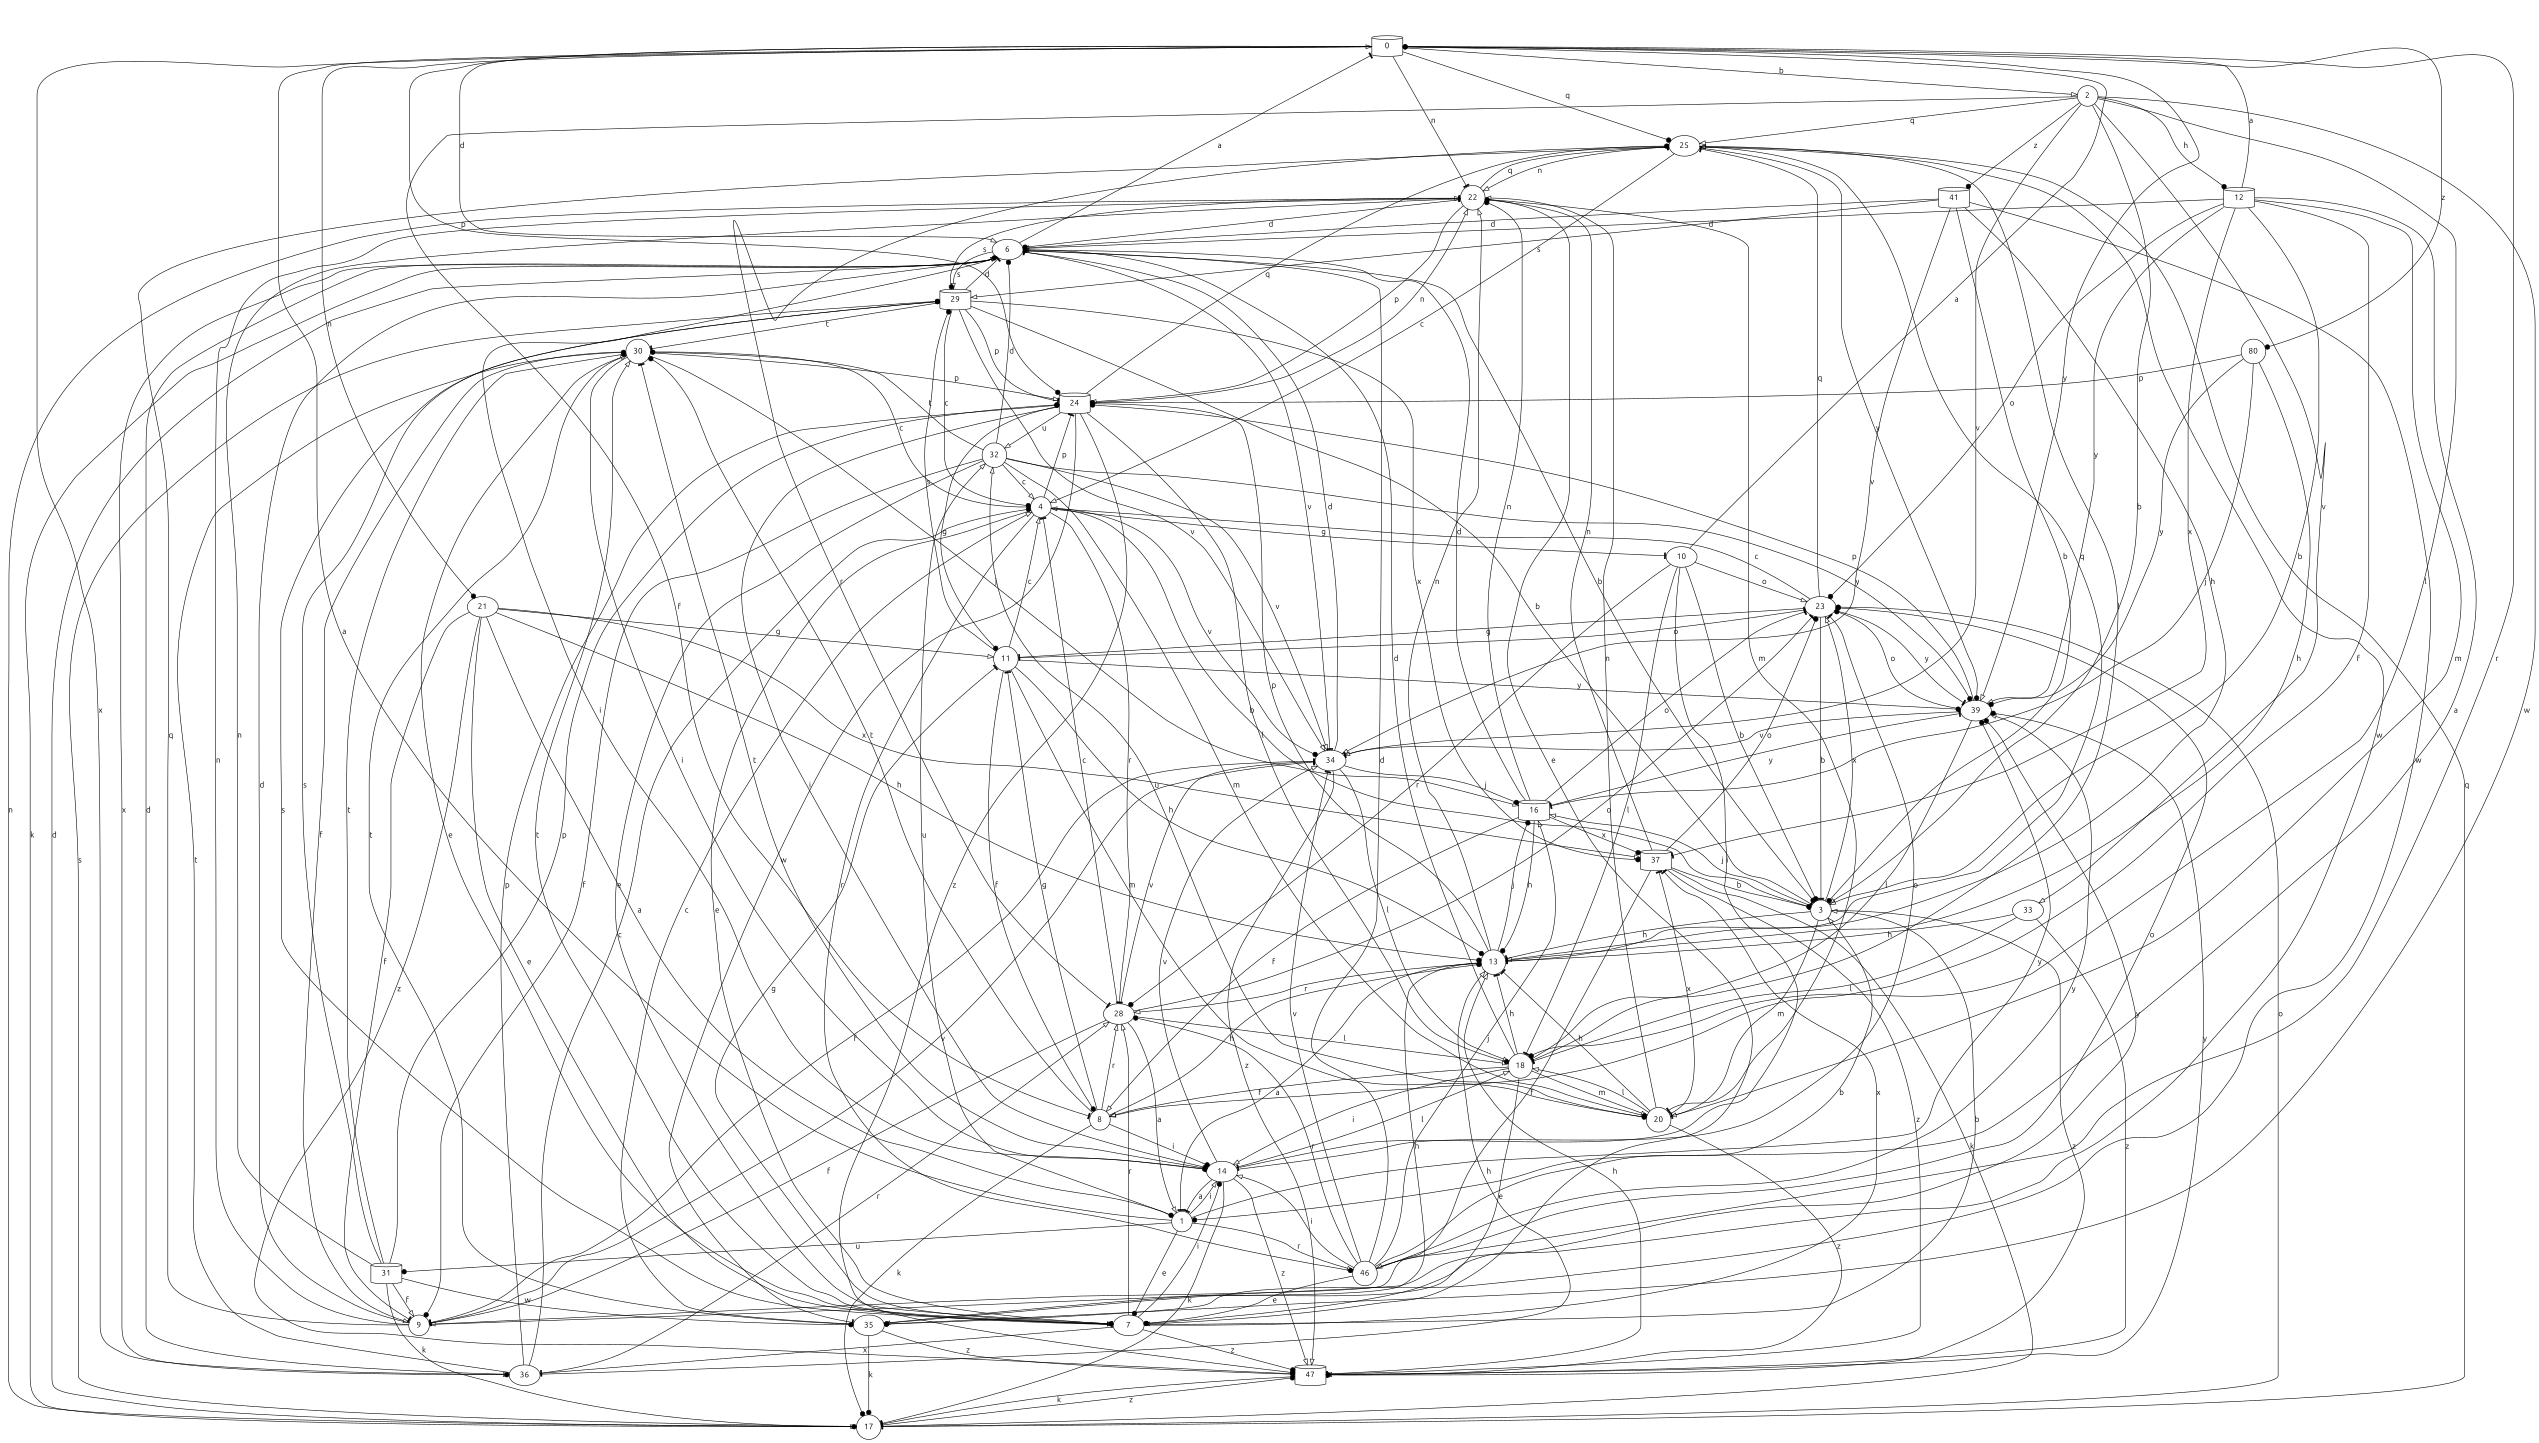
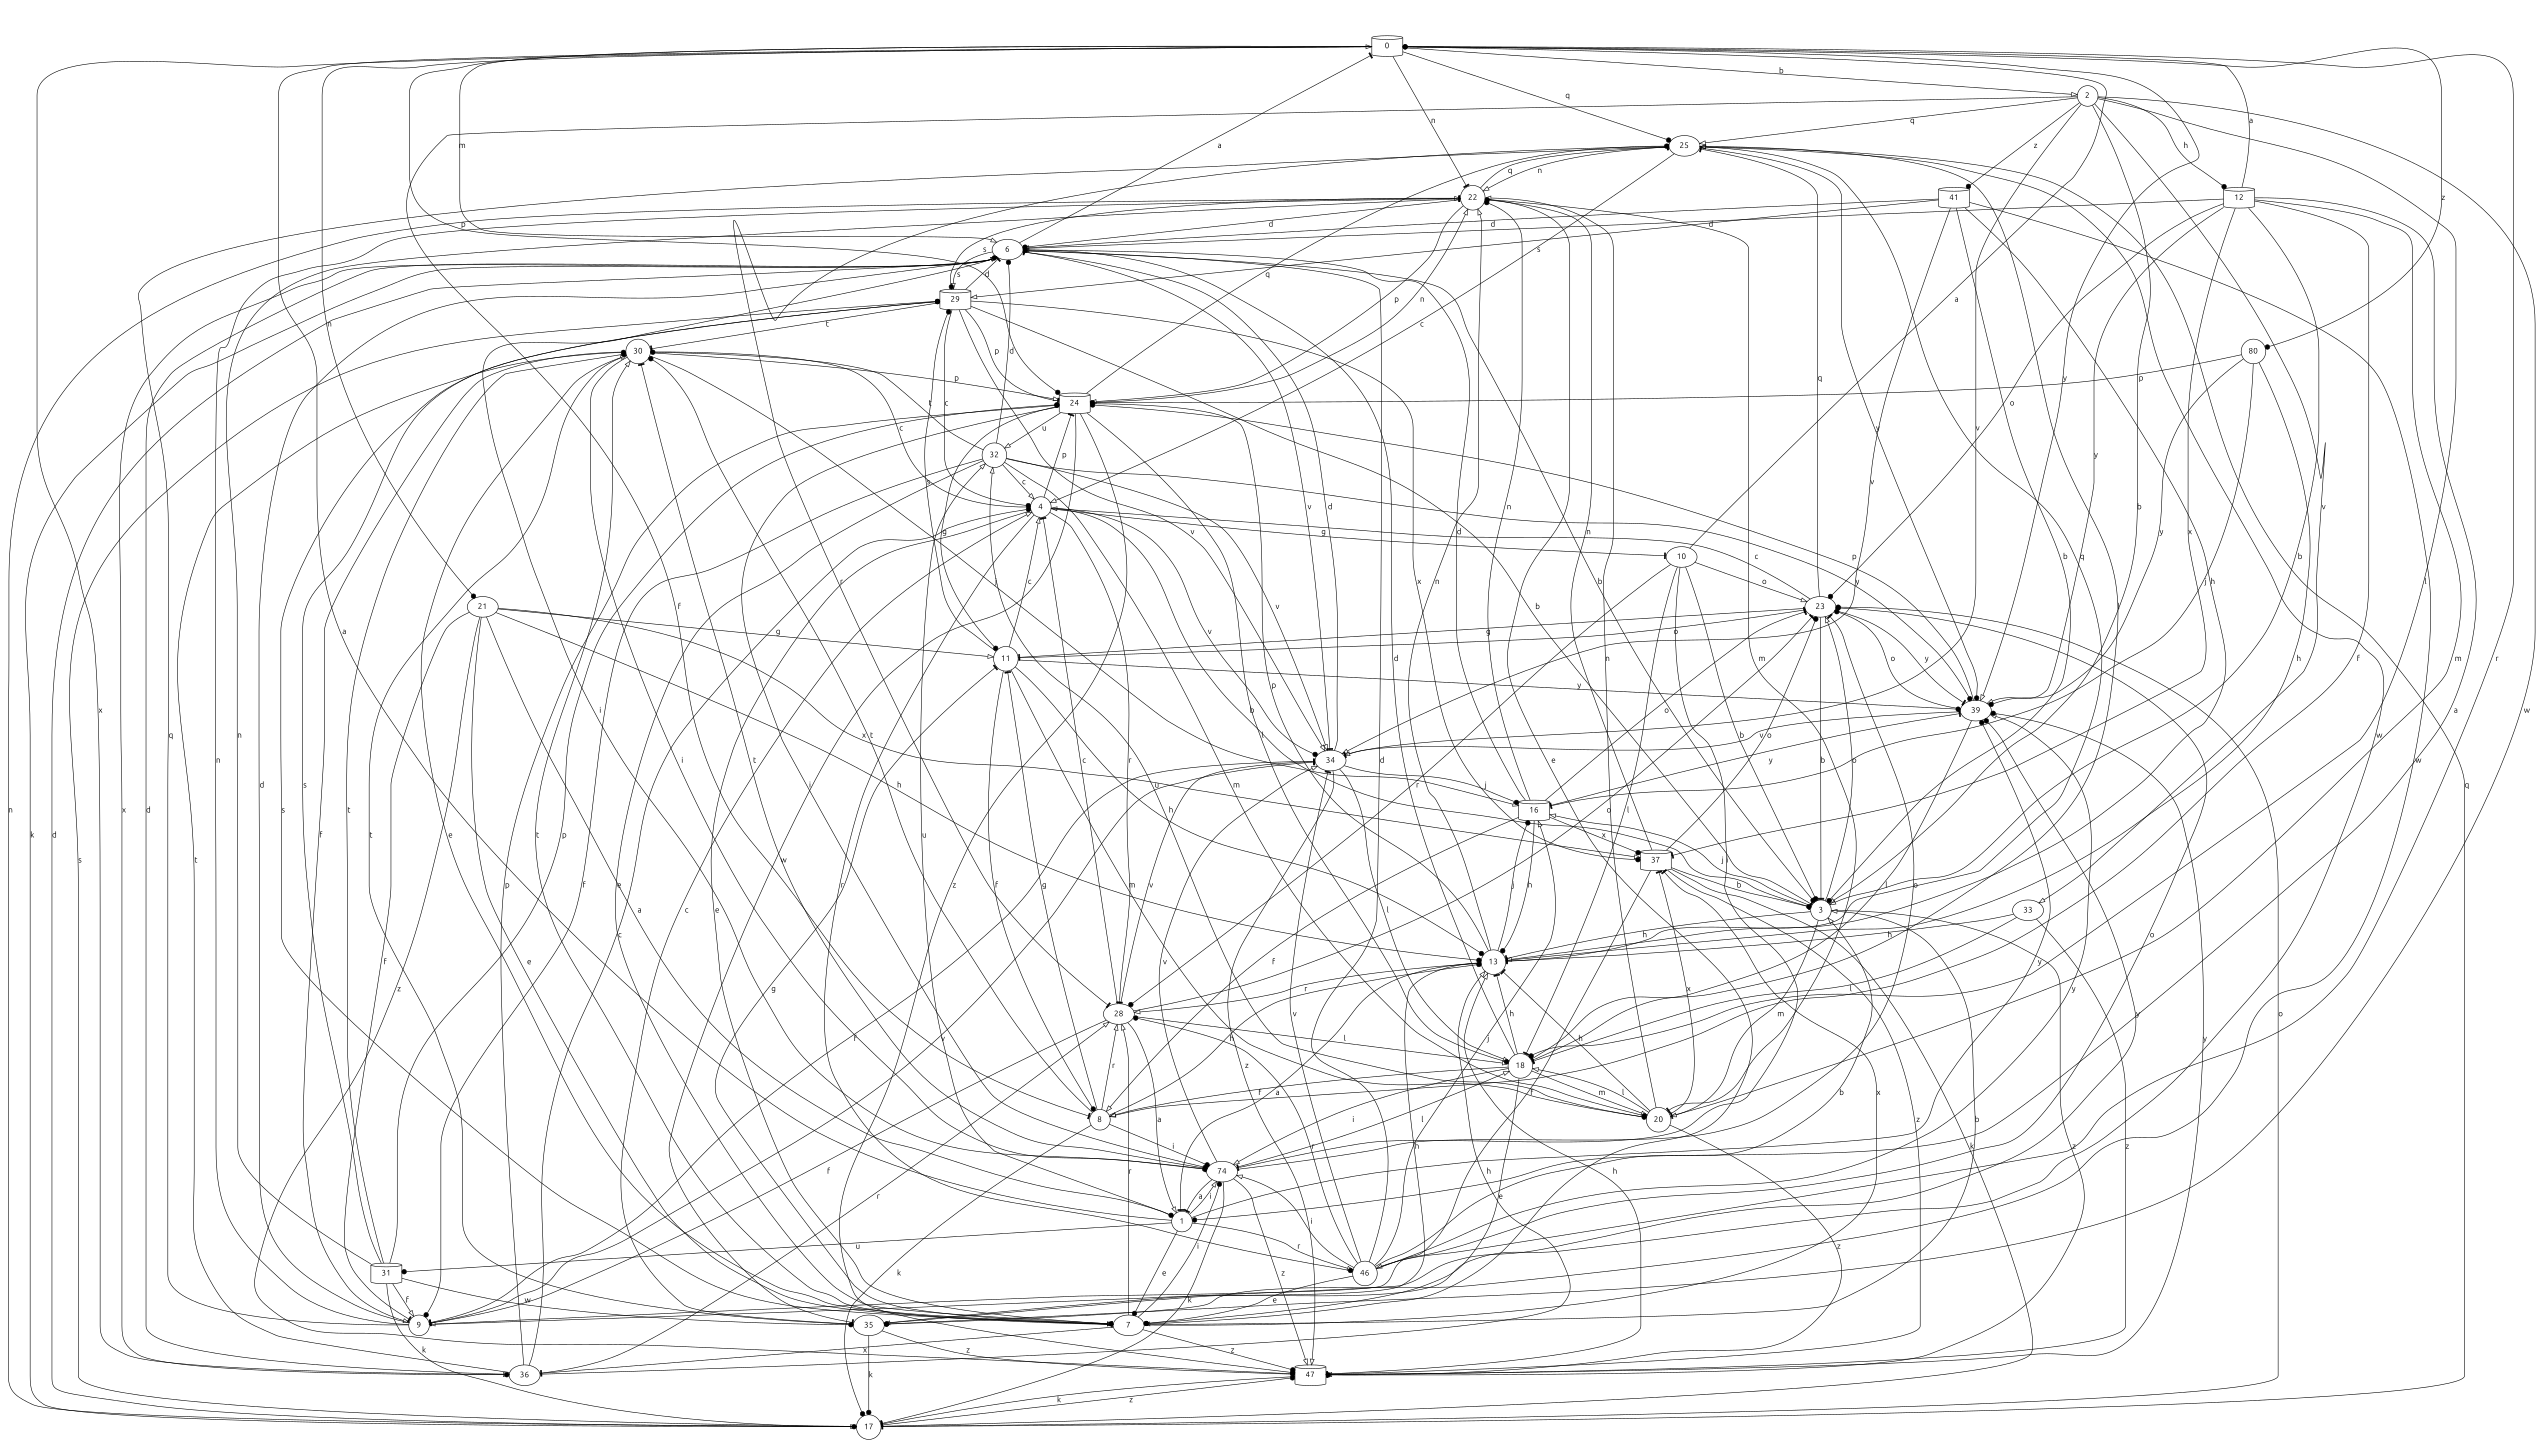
(462, 146) -> (462, 146)
(1855, 761) -> (1855, 761)
(1222, 1172) -> (1222, 1172)
